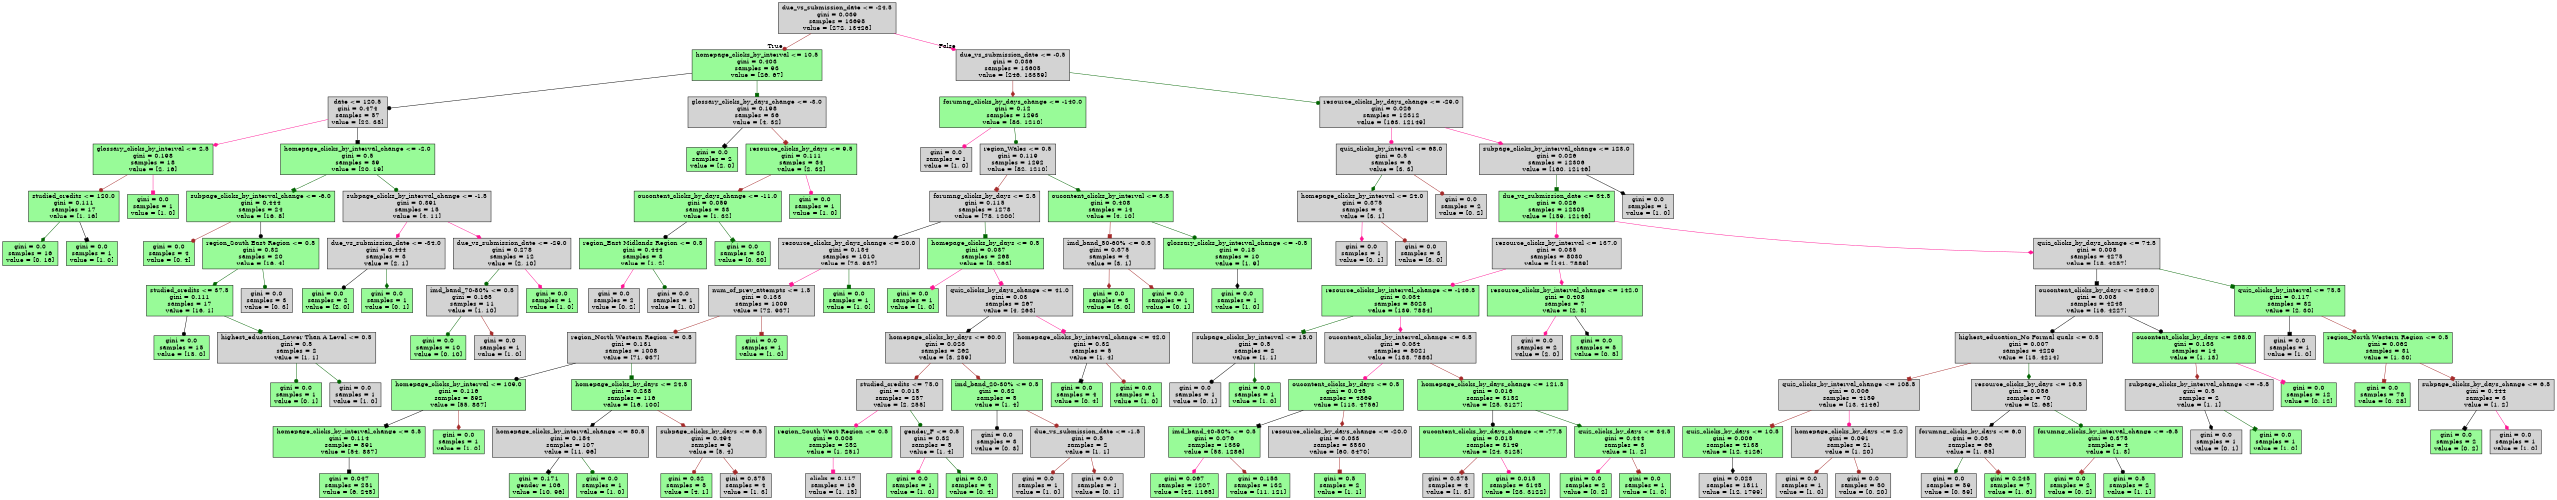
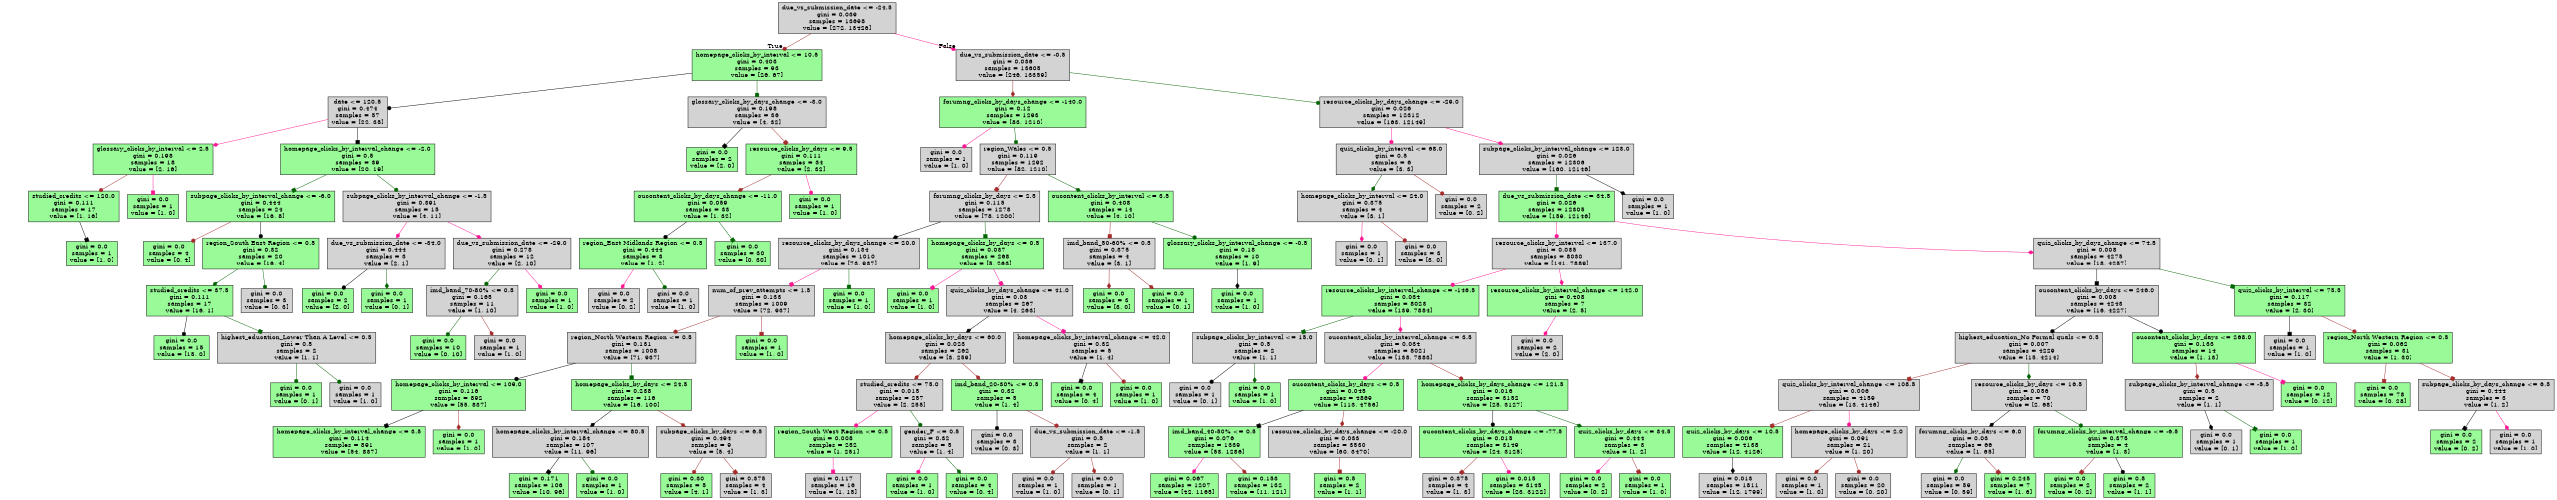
(30, 254) -> none
(1596, 348) -> none
(349, 486) -> none
(539, 486) -> (539, 486)
(686, 486) -> (686, 486)
(833, 486) -> (833, 486)
(1733, 486) -> (1733, 486)
(1863, 486) -> (1863, 486)
